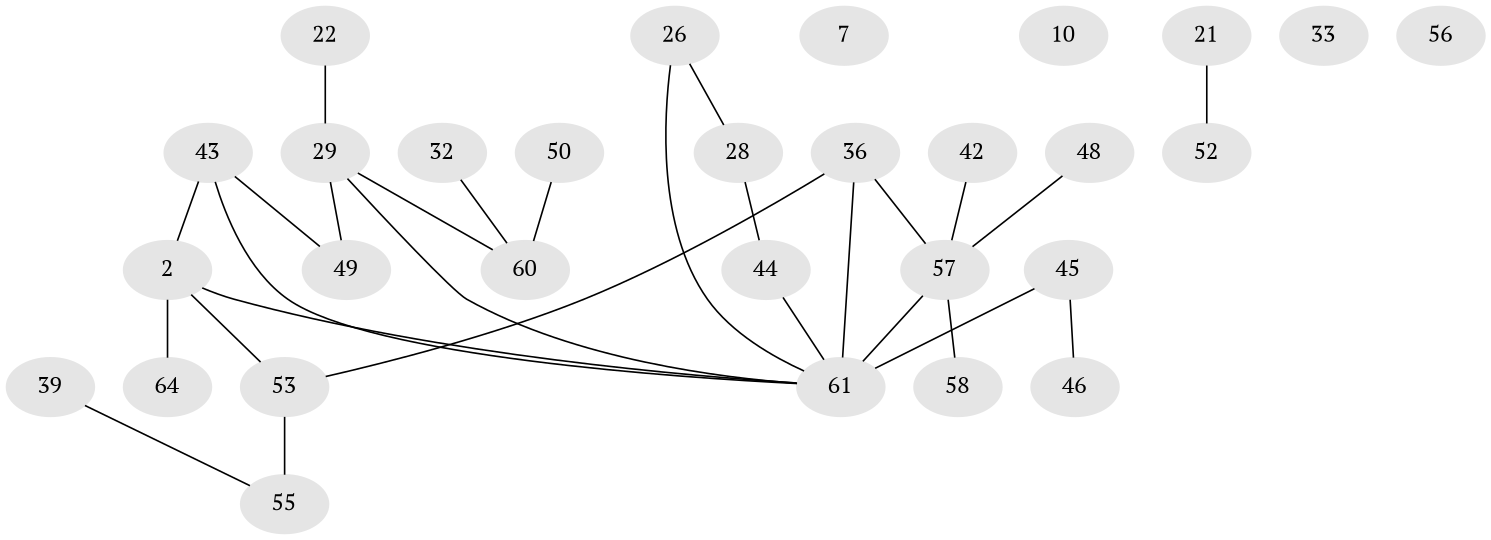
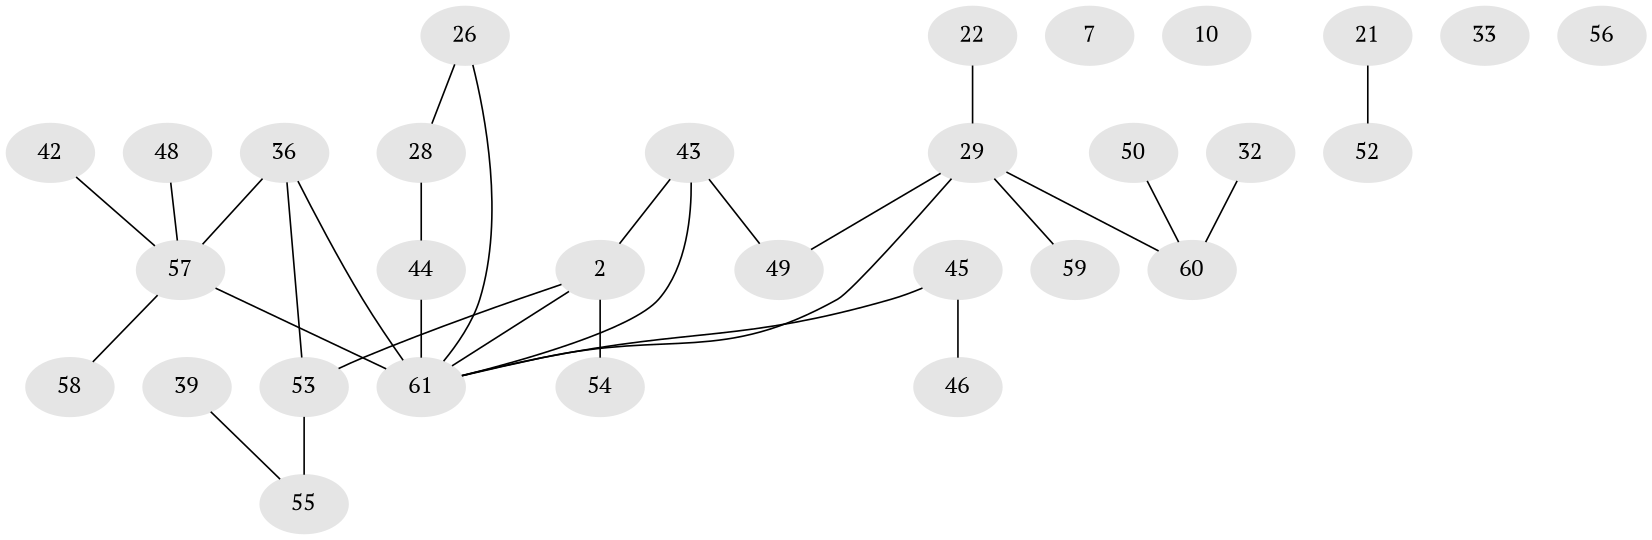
none -> (1075, 270)
(168, 387) -> (600, 387)
